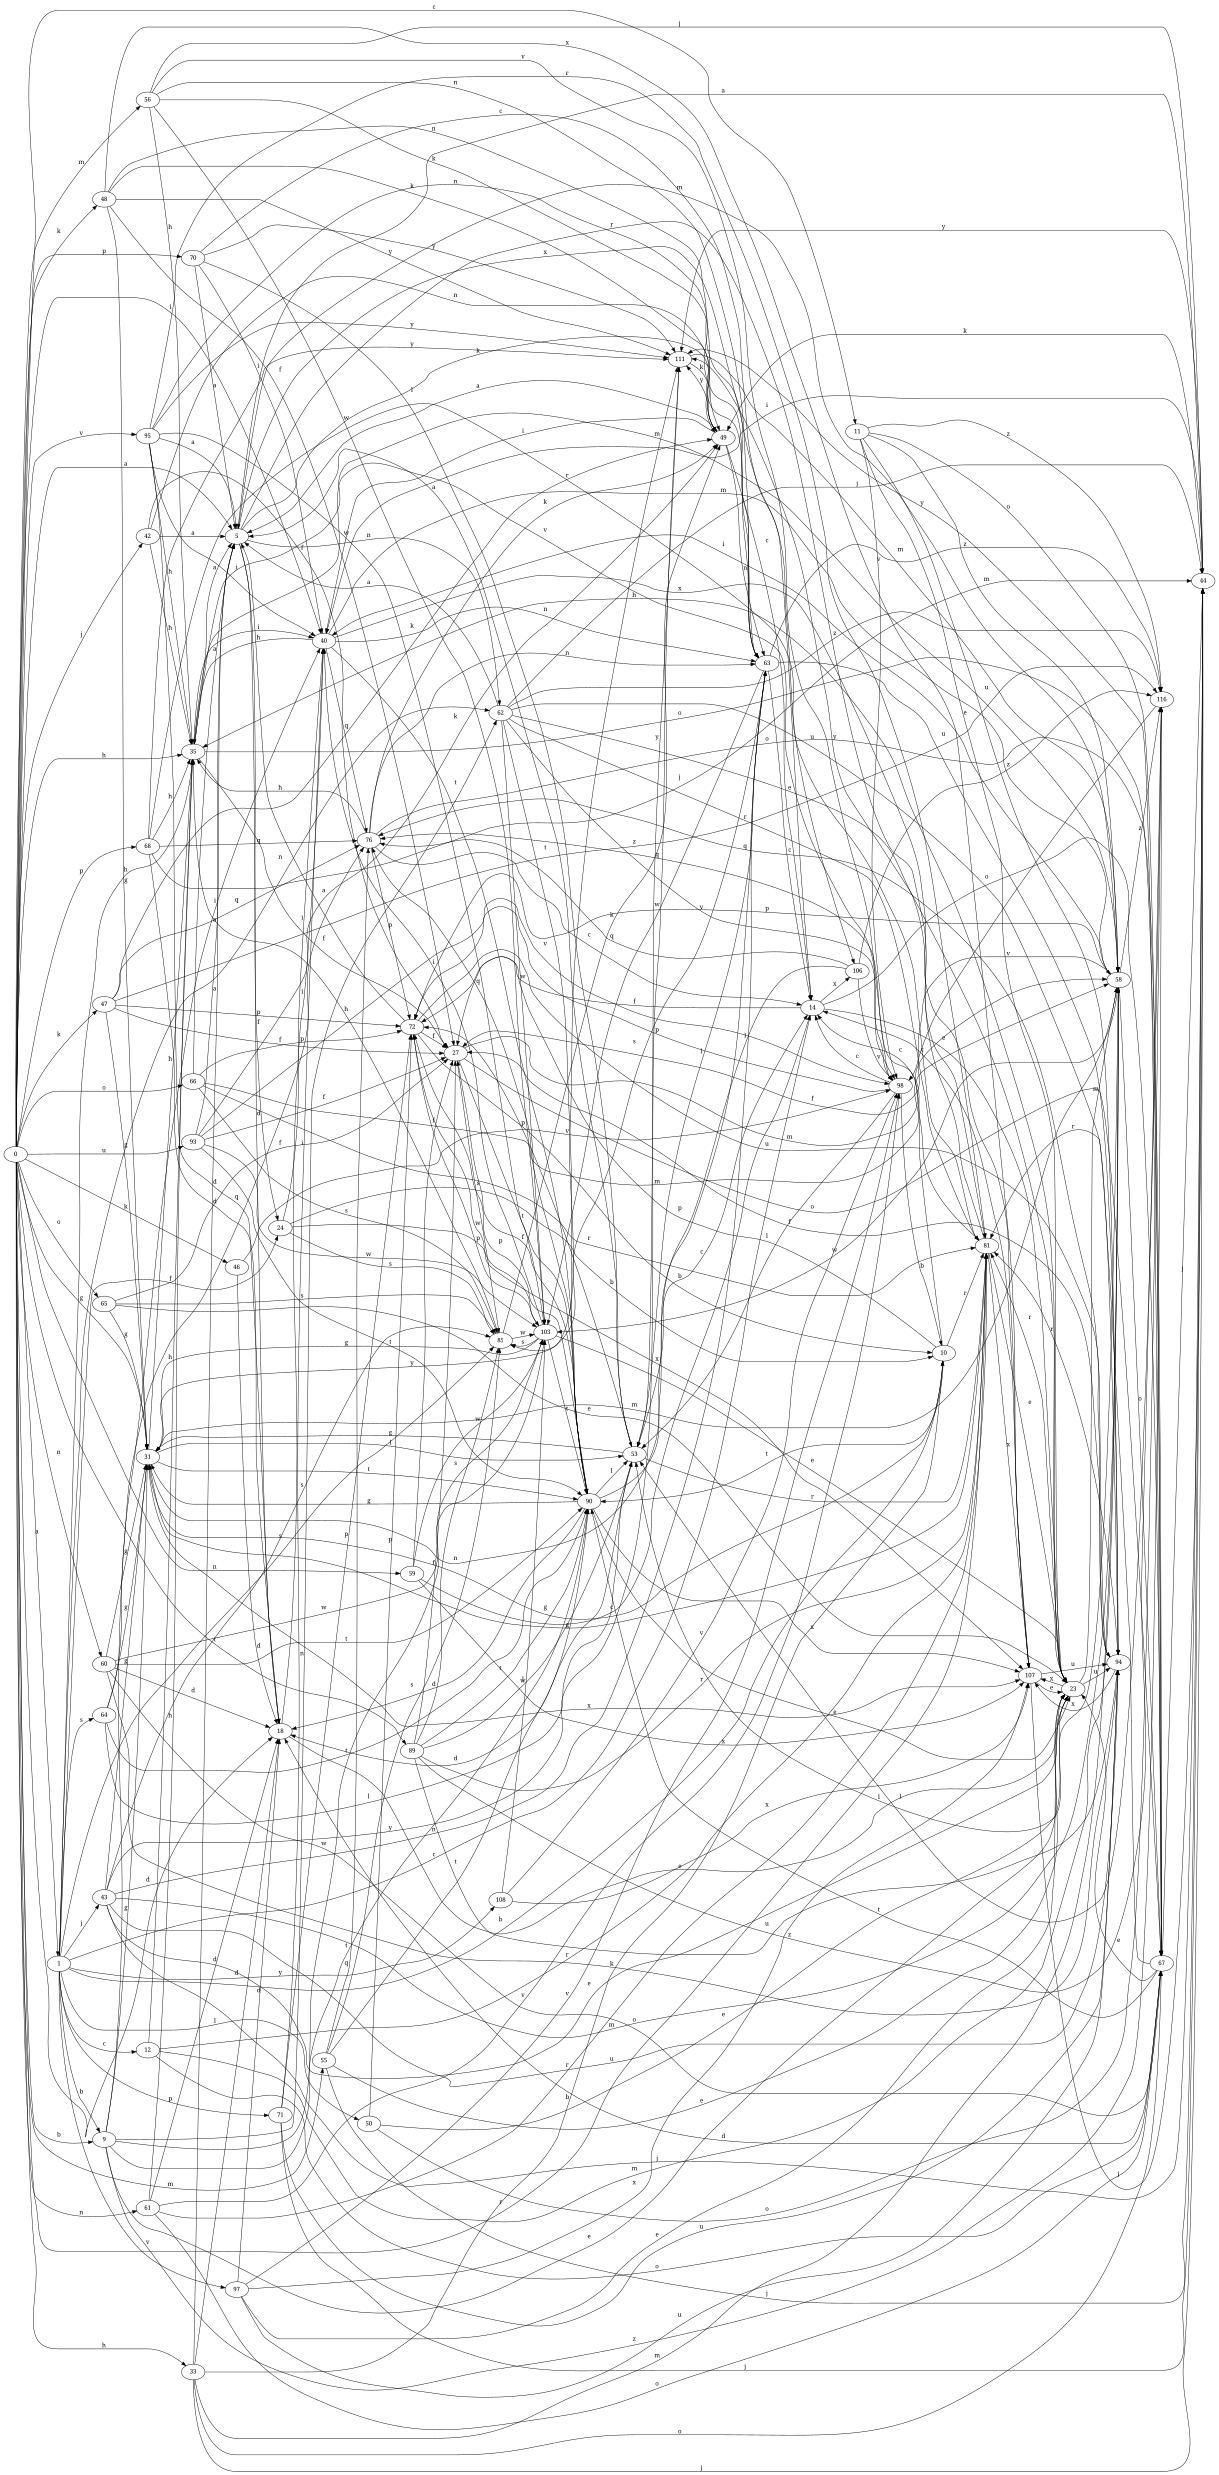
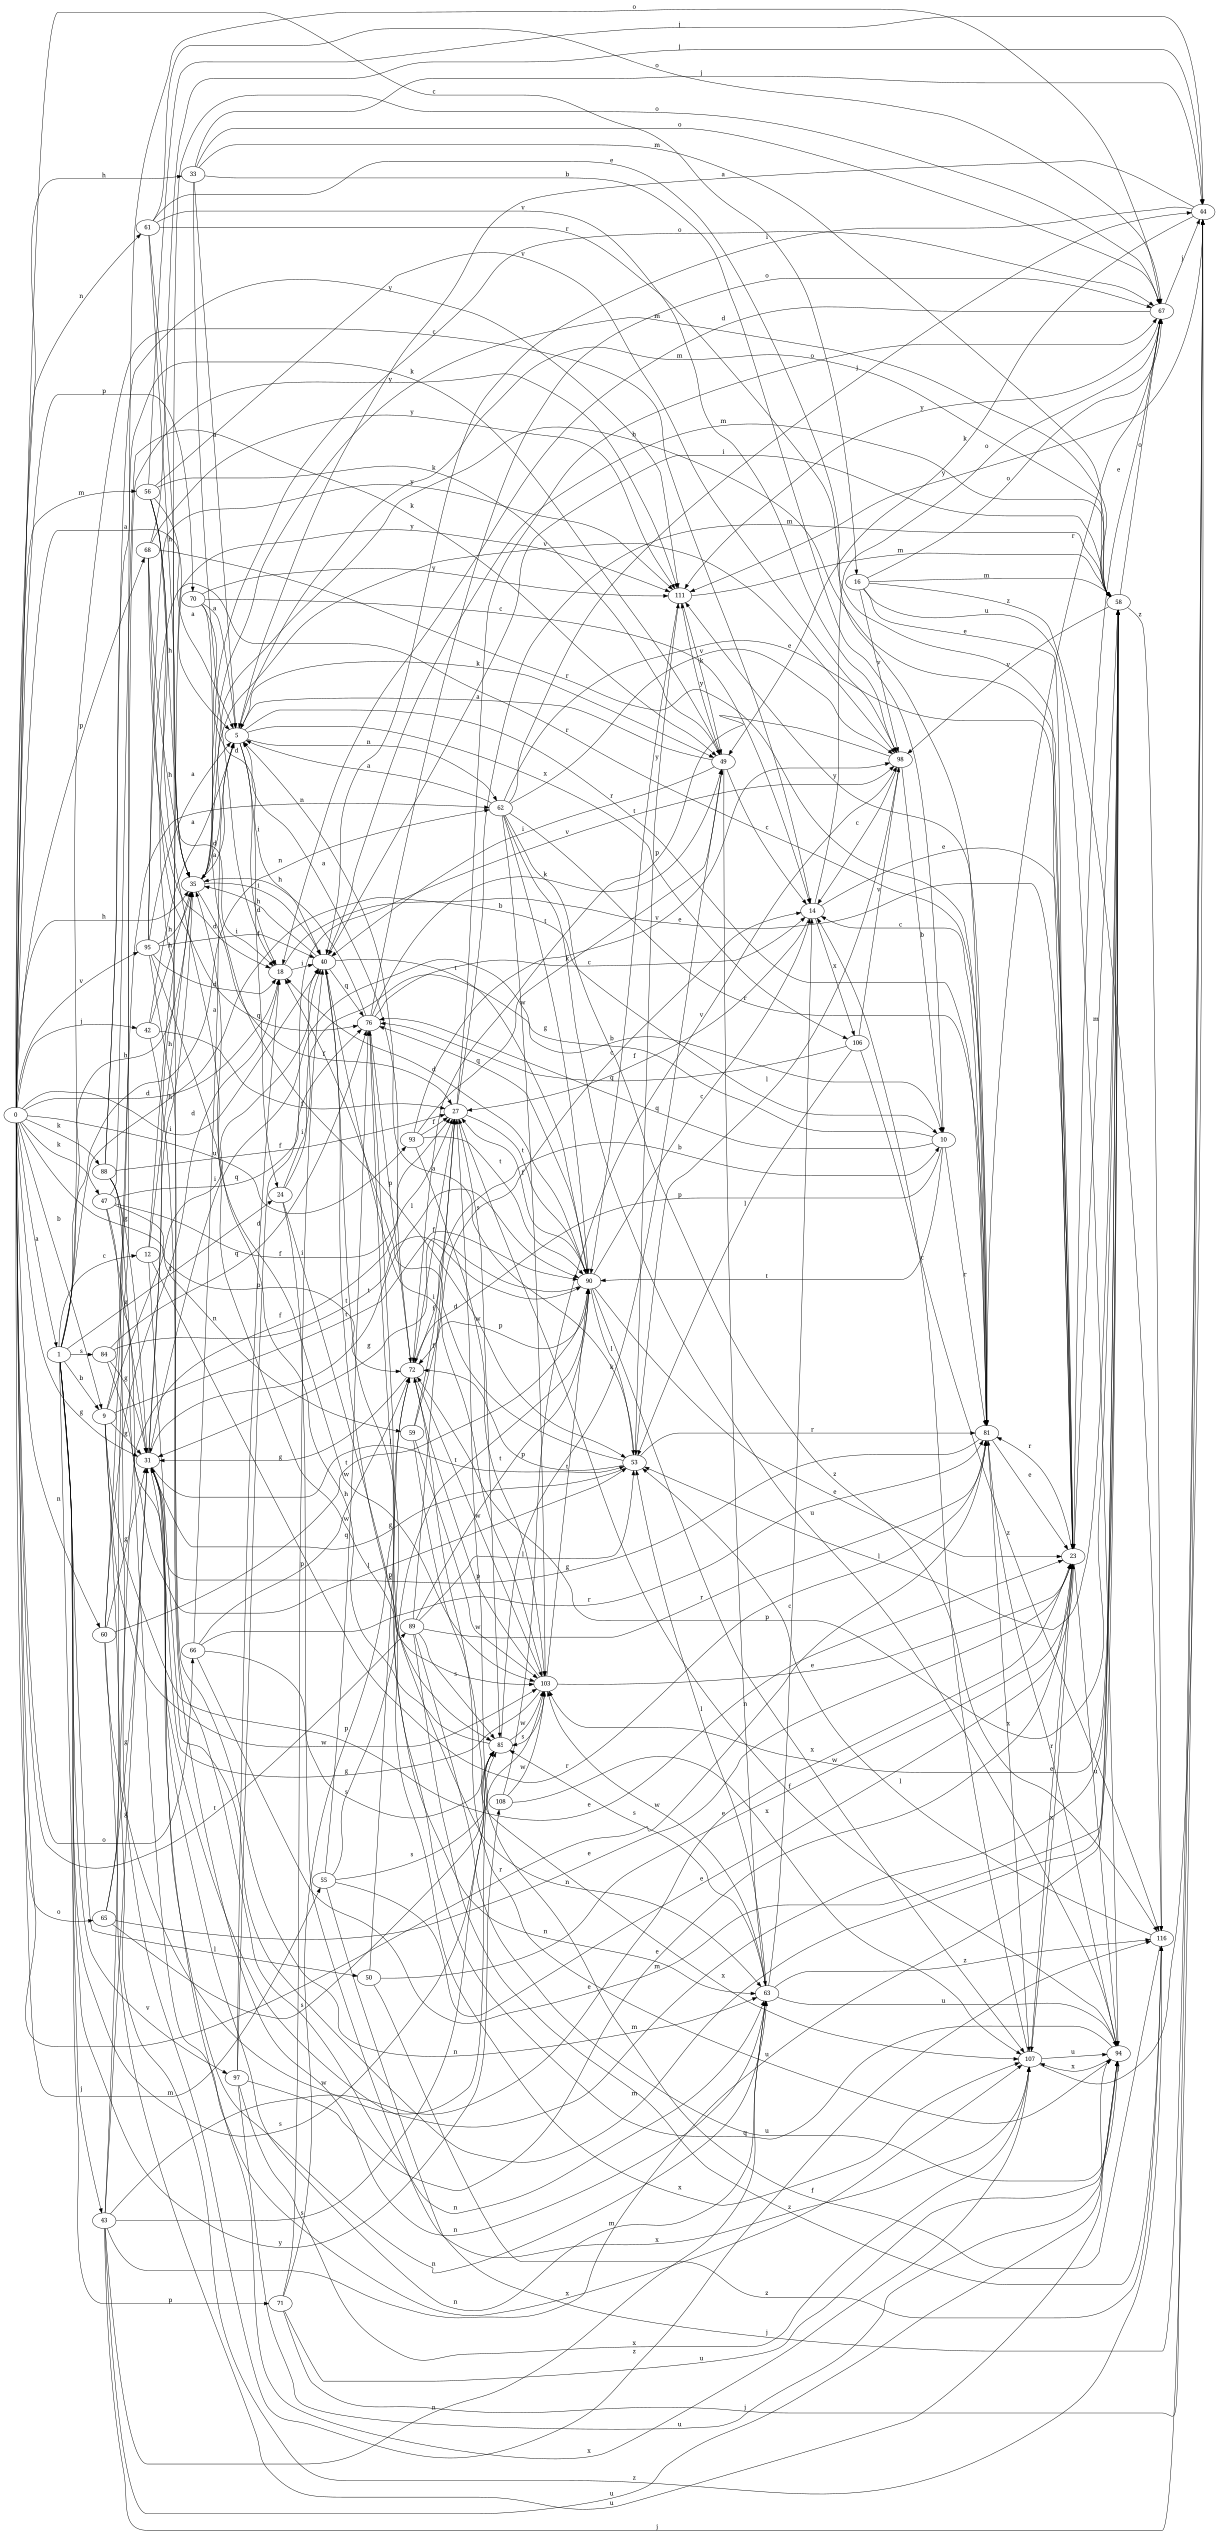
(104, 199) -> (104, 1172)
(857, 432) -> (857, 582)
none -> (877, 622)
(215, 959) -> (182, 620)
(237, 1267) -> none
none -> (313, 1454)
(104, 1715) -> (104, 1355)
(785, 1869) -> (632, 953)
(612, 1964) -> (612, 2503)
(767, 2209) -> (767, 2293)
